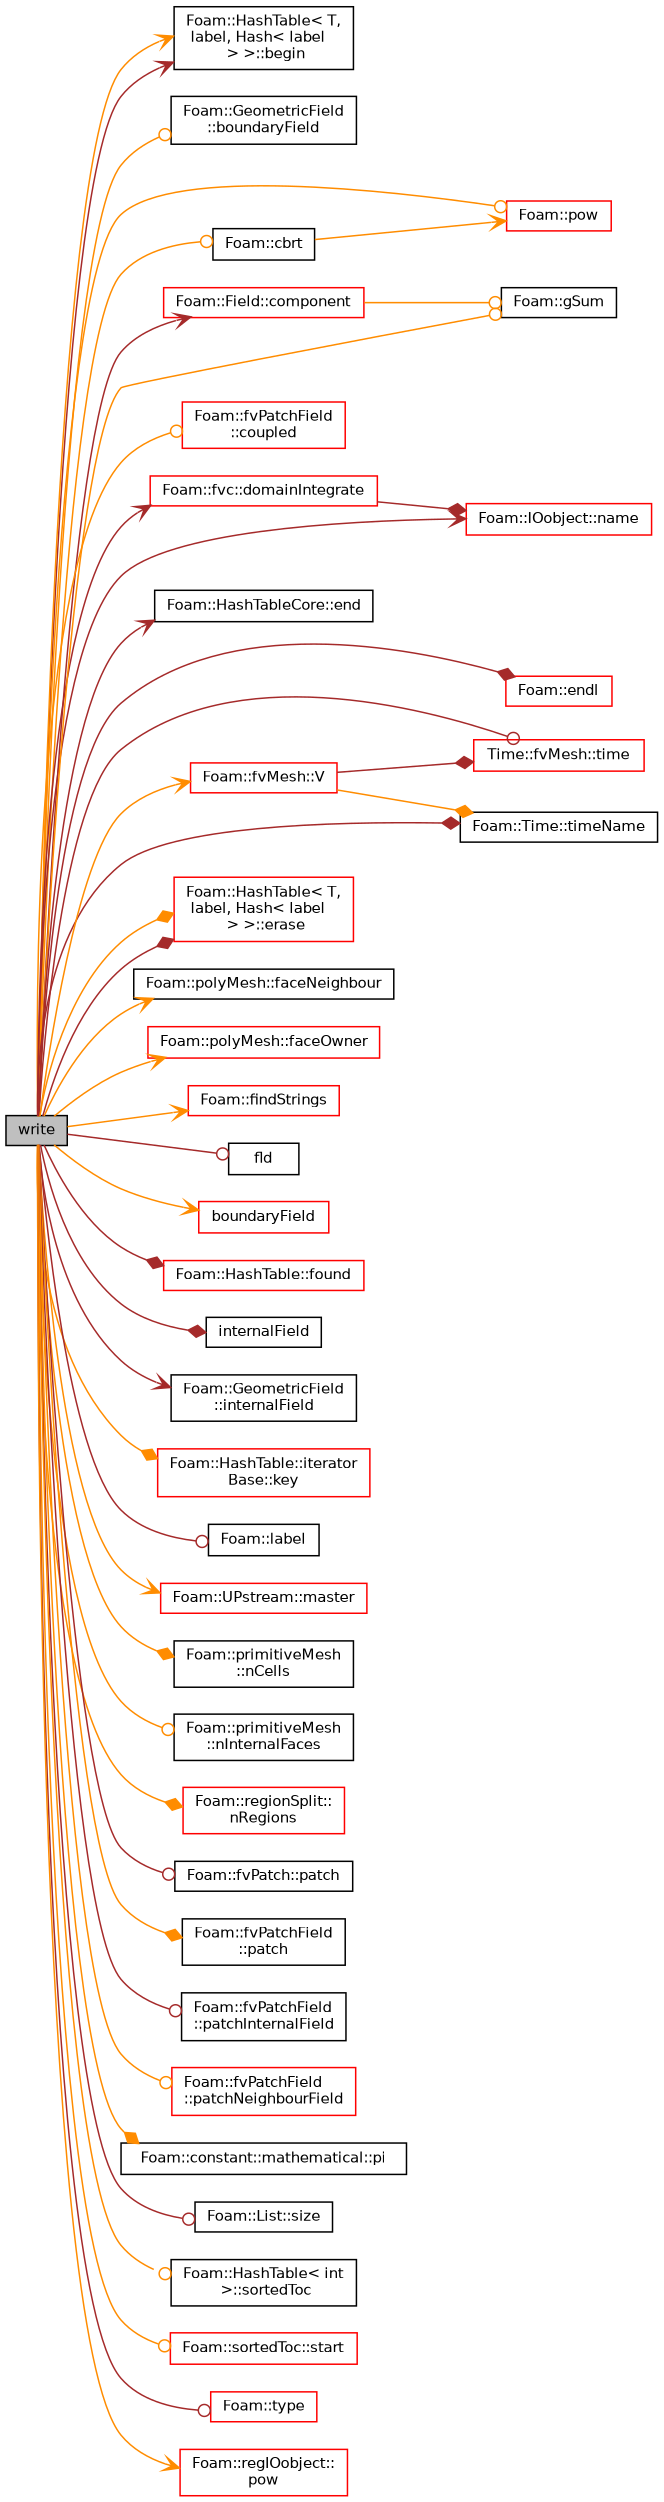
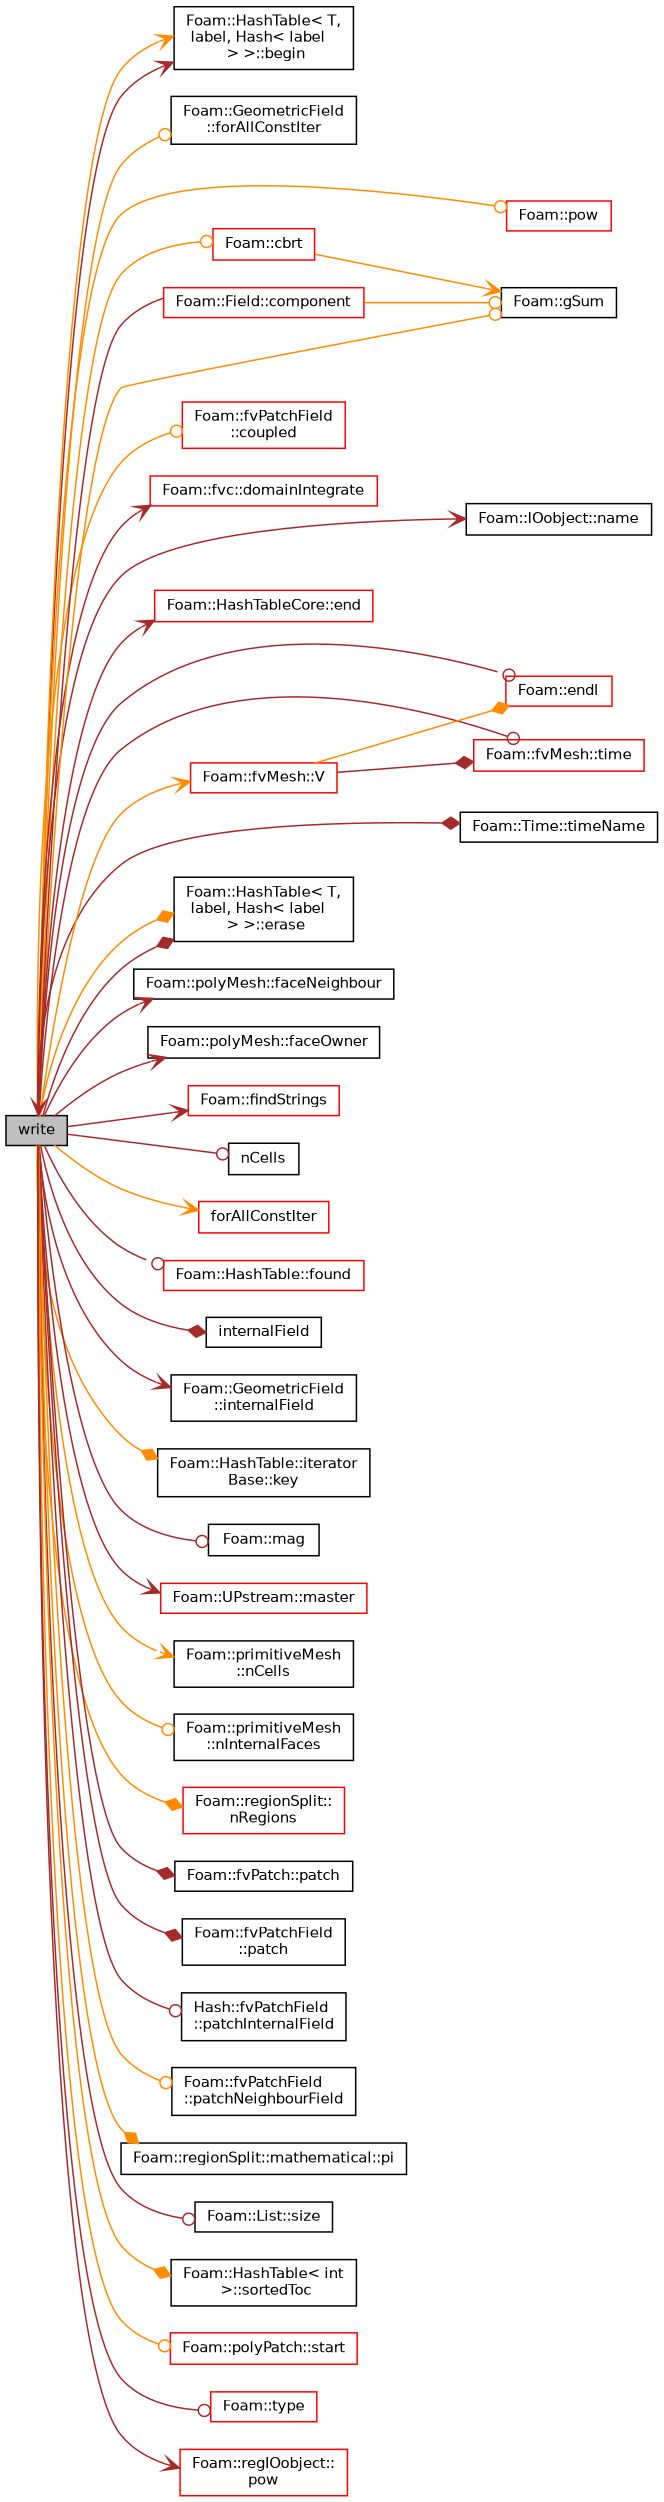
(264, 120) -> (264, 120)
(403, 231) -> (400, 271)
(264, 244) -> (264, 244)
(413, 505) -> none
(559, 519) -> (559, 519)
(264, 606) -> (264, 606)
(64, 699) -> (63, 685)
(111, 717) -> (111, 717)
(559, 755) -> (559, 755)
(396, 800) -> (403, 737)
(264, 909) -> (264, 909)
(264, 1042) -> (264, 1042)
(82, 1052) -> (82, 1052)
(99, 1084) -> (99, 1084)
(120, 1120) -> (120, 1120)
(264, 1159) -> (264, 1159)
(84, 1213) -> (84, 1213)
(264, 1217) -> (264, 1217)
(74, 1447) -> (74, 1447)
(264, 1473) -> (264, 1473)
(70, 1479) -> (70, 1479)
(64, 1524) -> (64, 1524)
(264, 1540) -> (264, 1540)
(63, 1554) -> (63, 1554)
(53, 1719) -> (53, 1719)
(48, 1820) -> (48, 1820)
(264, 2017) -> (264, 2017)
(264, 2091) -> (264, 2091)
(264, 2159) -> (264, 2159)
(264, 2349) -> (264, 2349)
